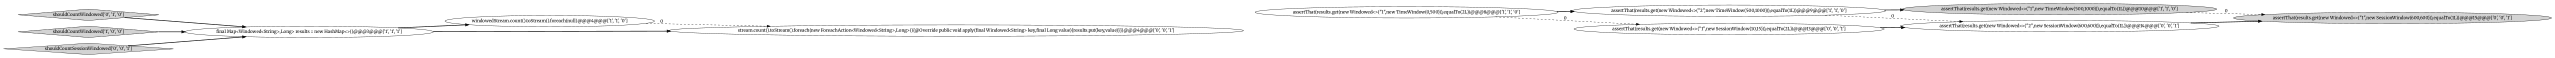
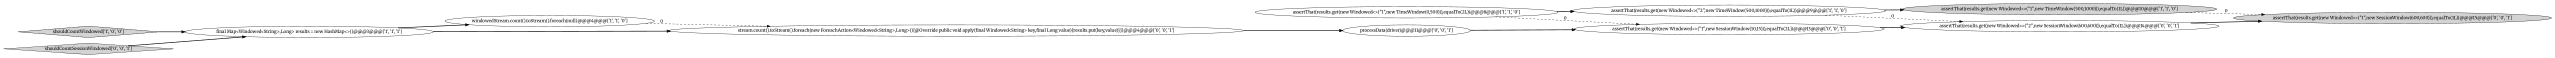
(88, 15) -> none
none -> (1407, 31)
